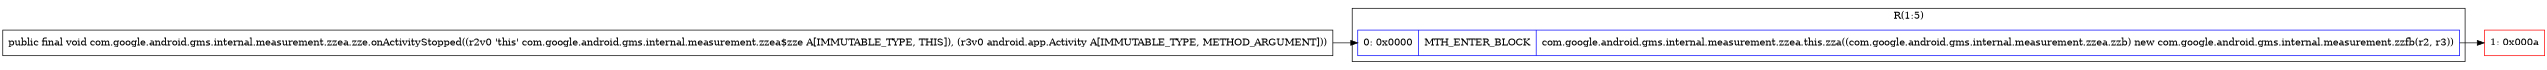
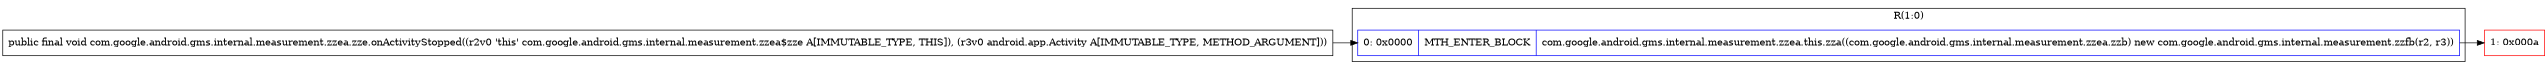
(1909, 16) -> (1909, 16)
